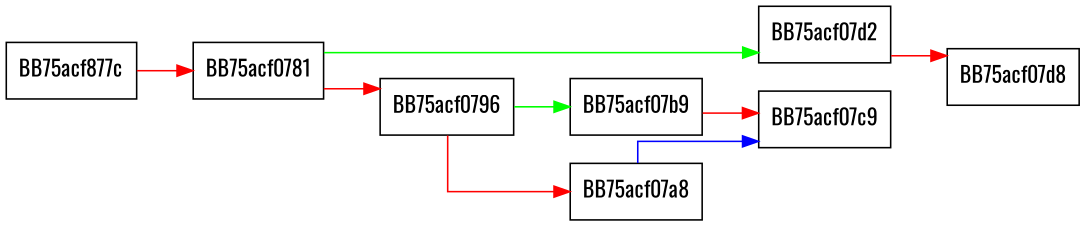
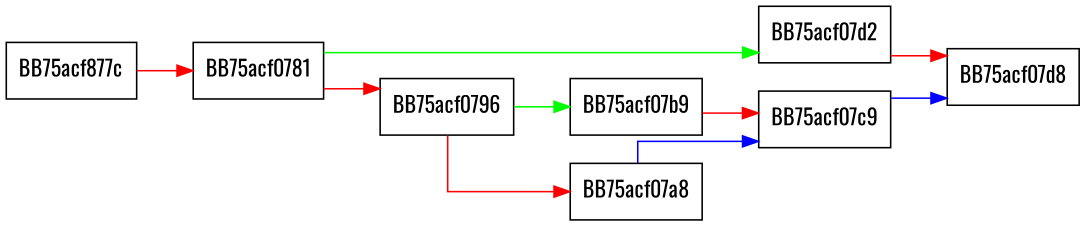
none -> (911, 98)
